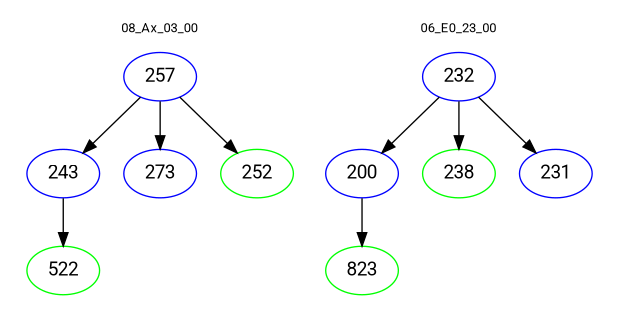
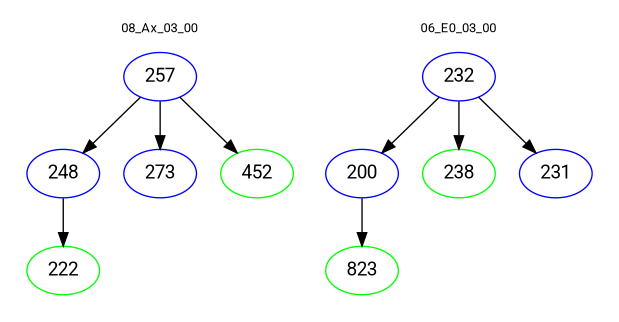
(459, 29) -> (459, 29)
(63, 174) -> (63, 174)
(257, 174) -> (257, 174)
(63, 271) -> (63, 271)
